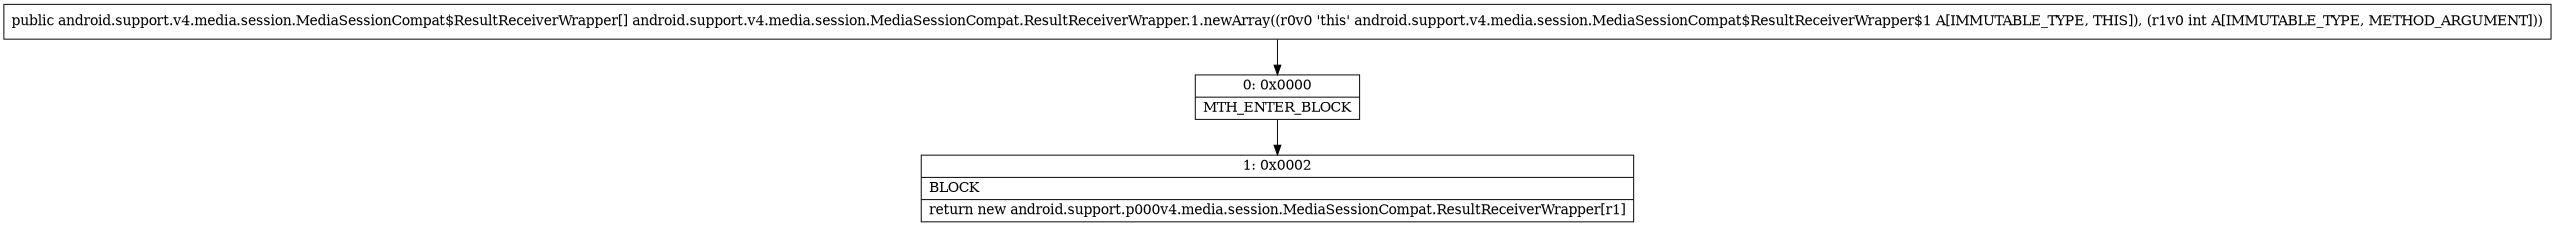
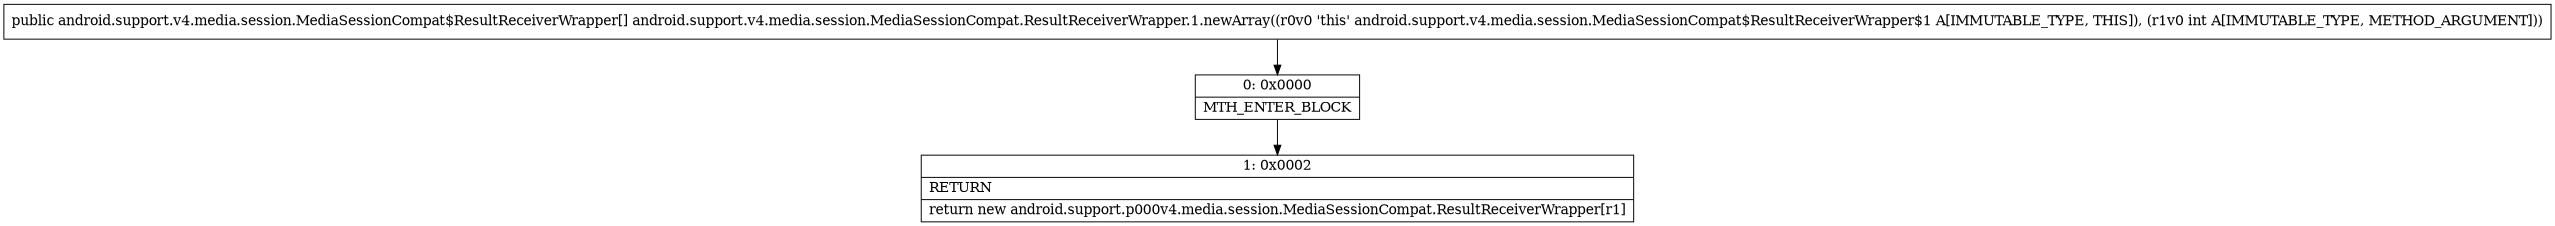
(954, 188) -> (960, 188)
